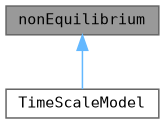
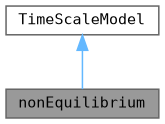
(82, 70) -> (82, 70)
